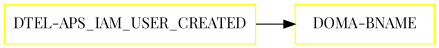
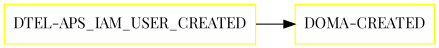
(365, 24) -> (365, 24)
